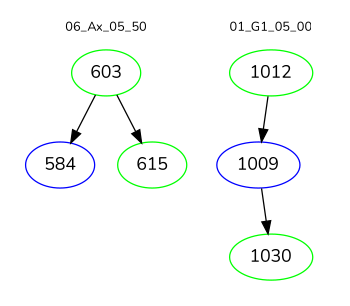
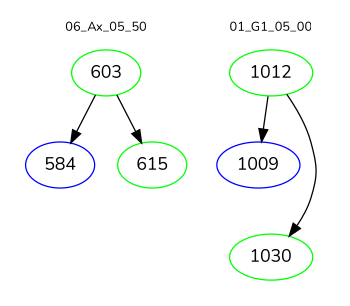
(264, 205) -> (315, 159)
